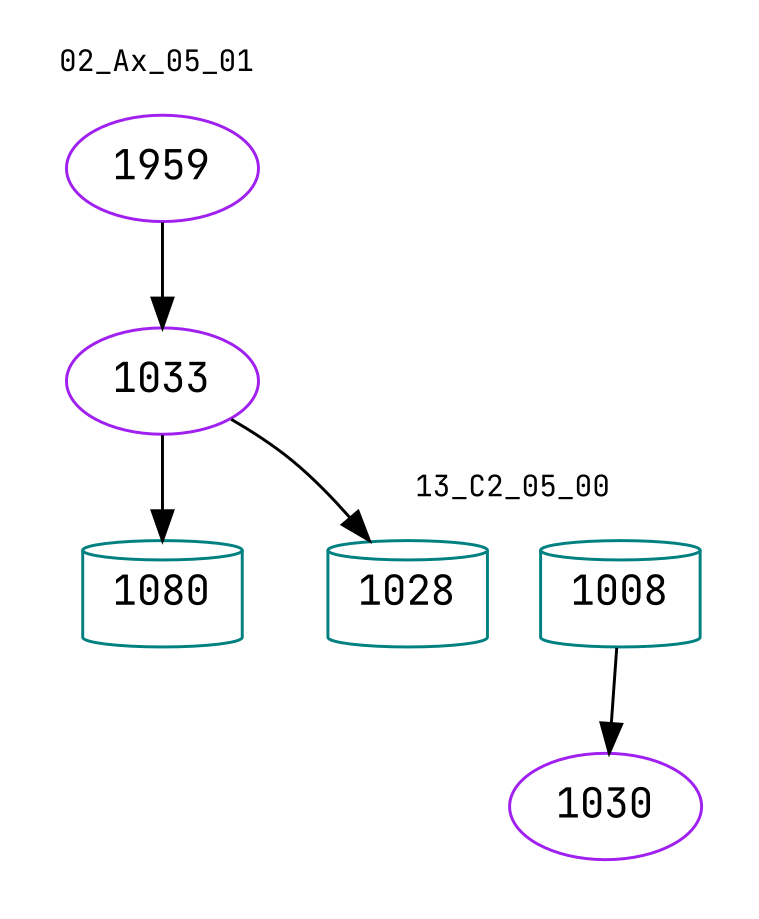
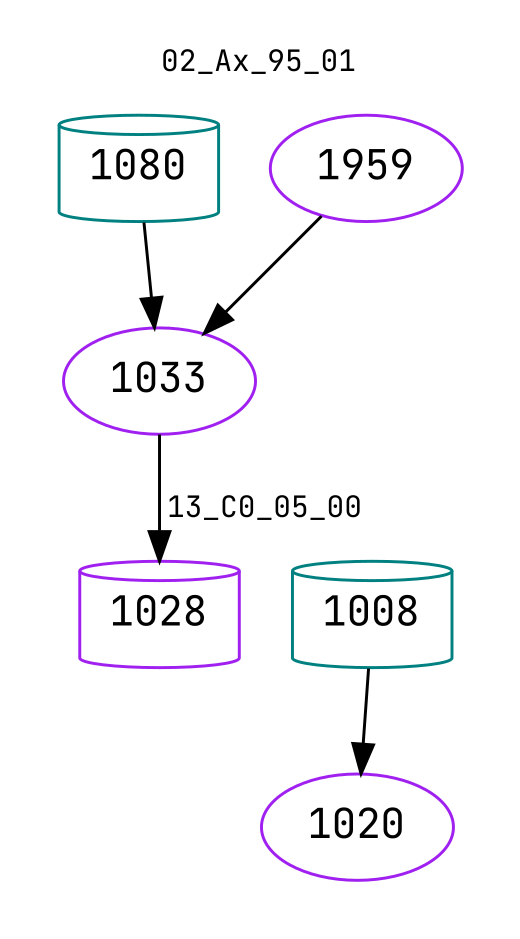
(158, 64) -> (260, 64)
(162, 473) -> (148, 260)
(514, 489) -> (266, 510)
(408, 594) -> (160, 614)
(606, 806) -> (357, 827)
